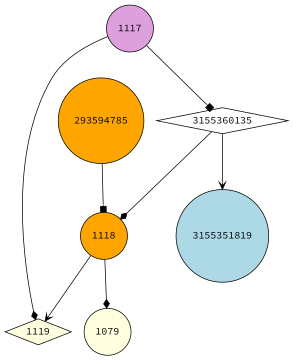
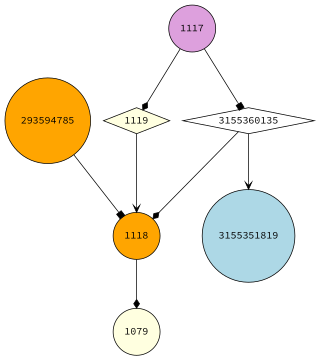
(70, 285) -> (137, 169)
